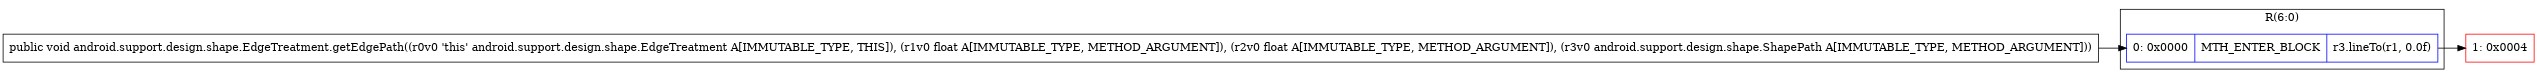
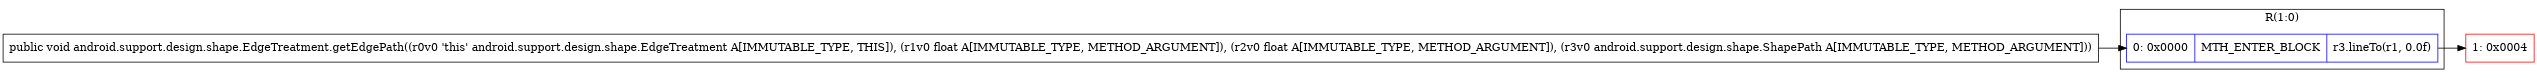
(2282, 18) -> (2282, 18)
